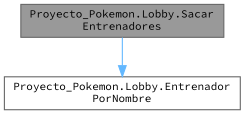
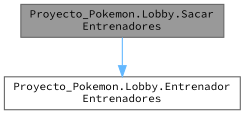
(122, 93) -> (122, 93)
